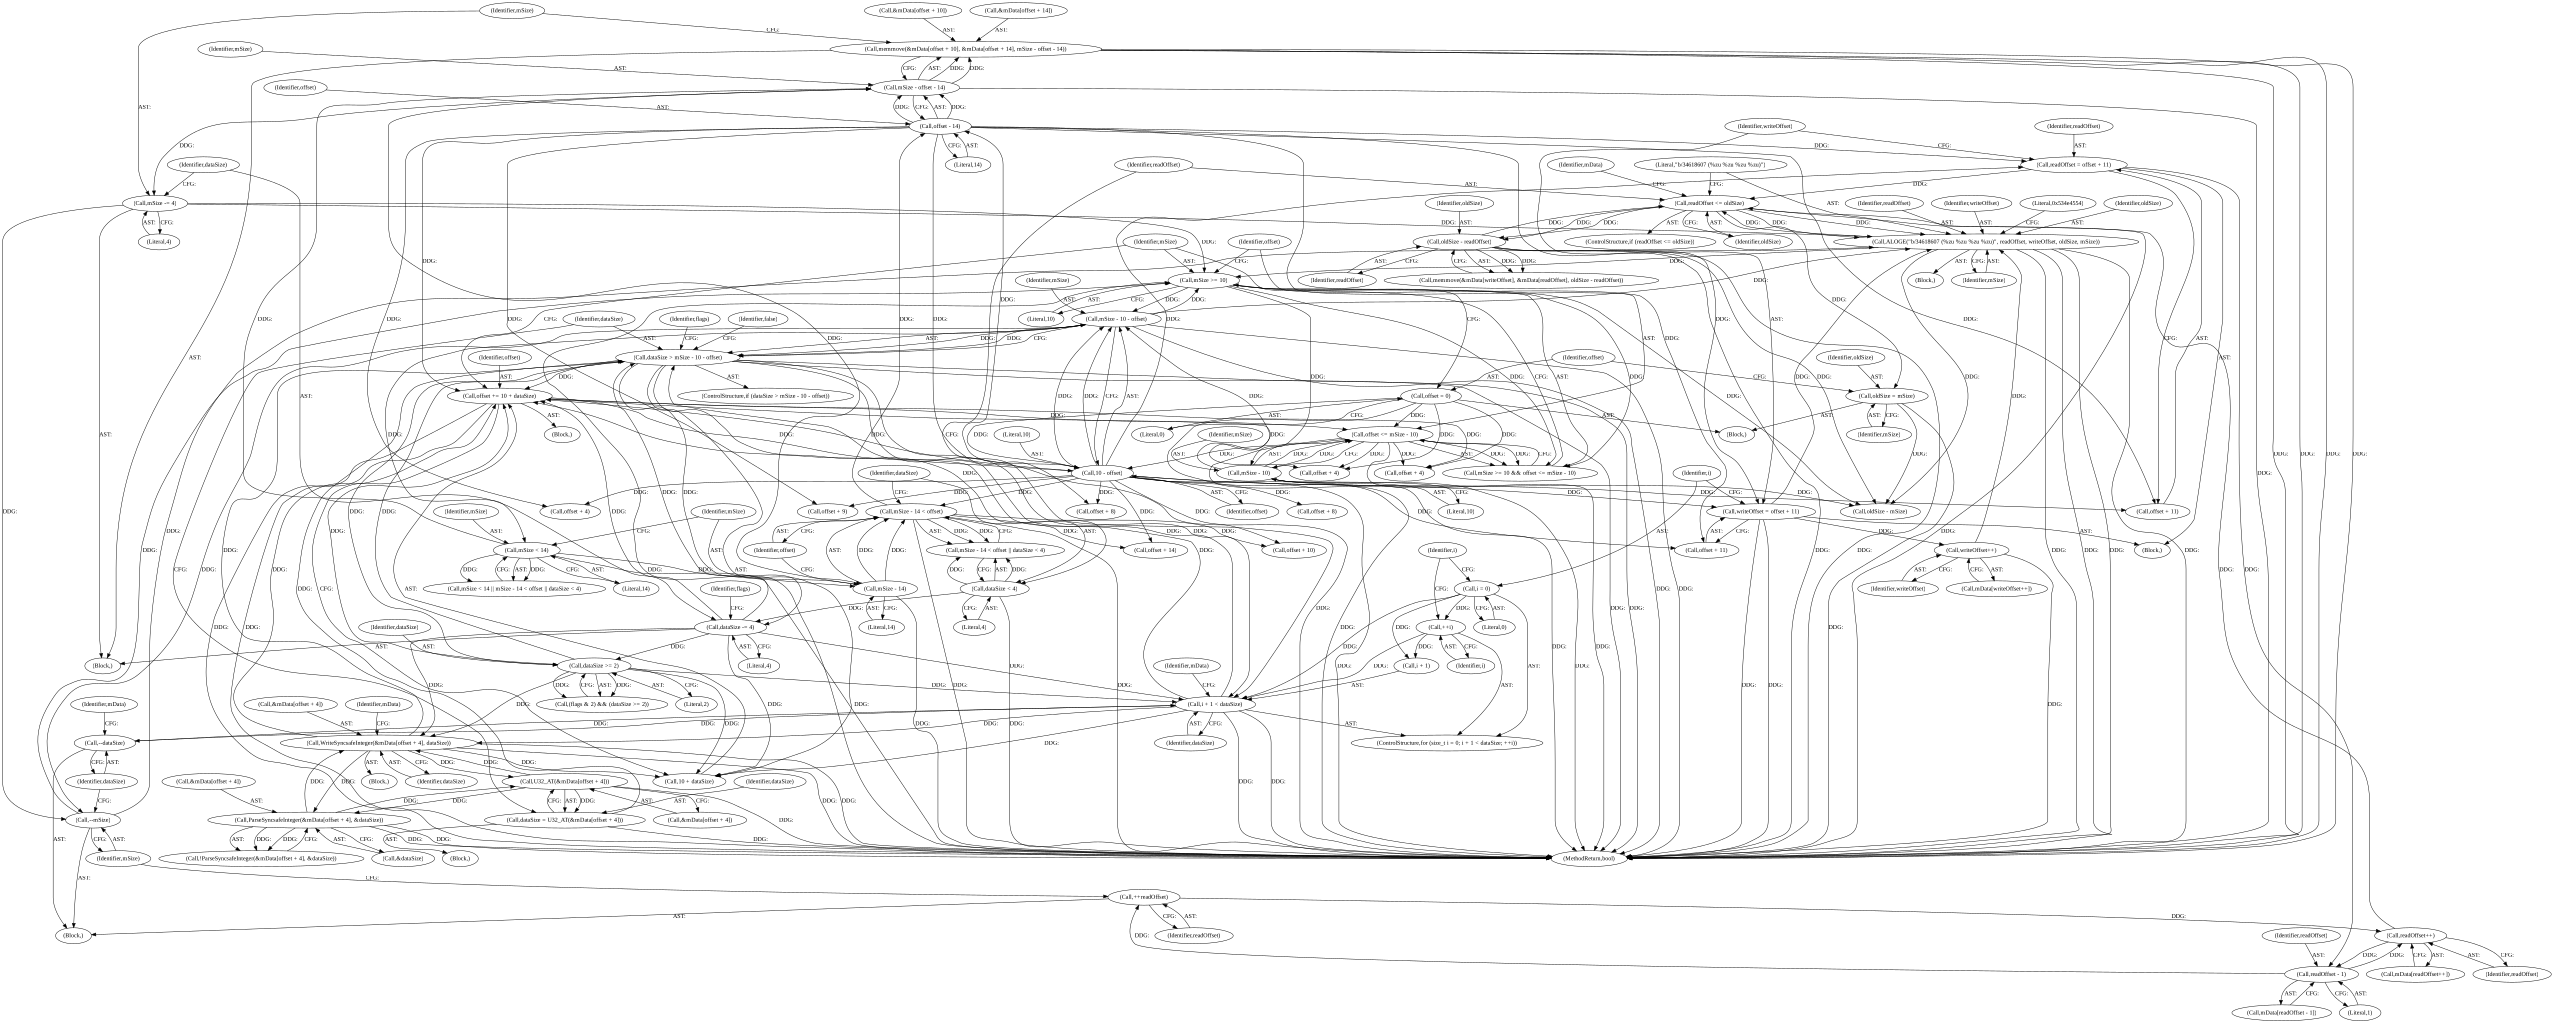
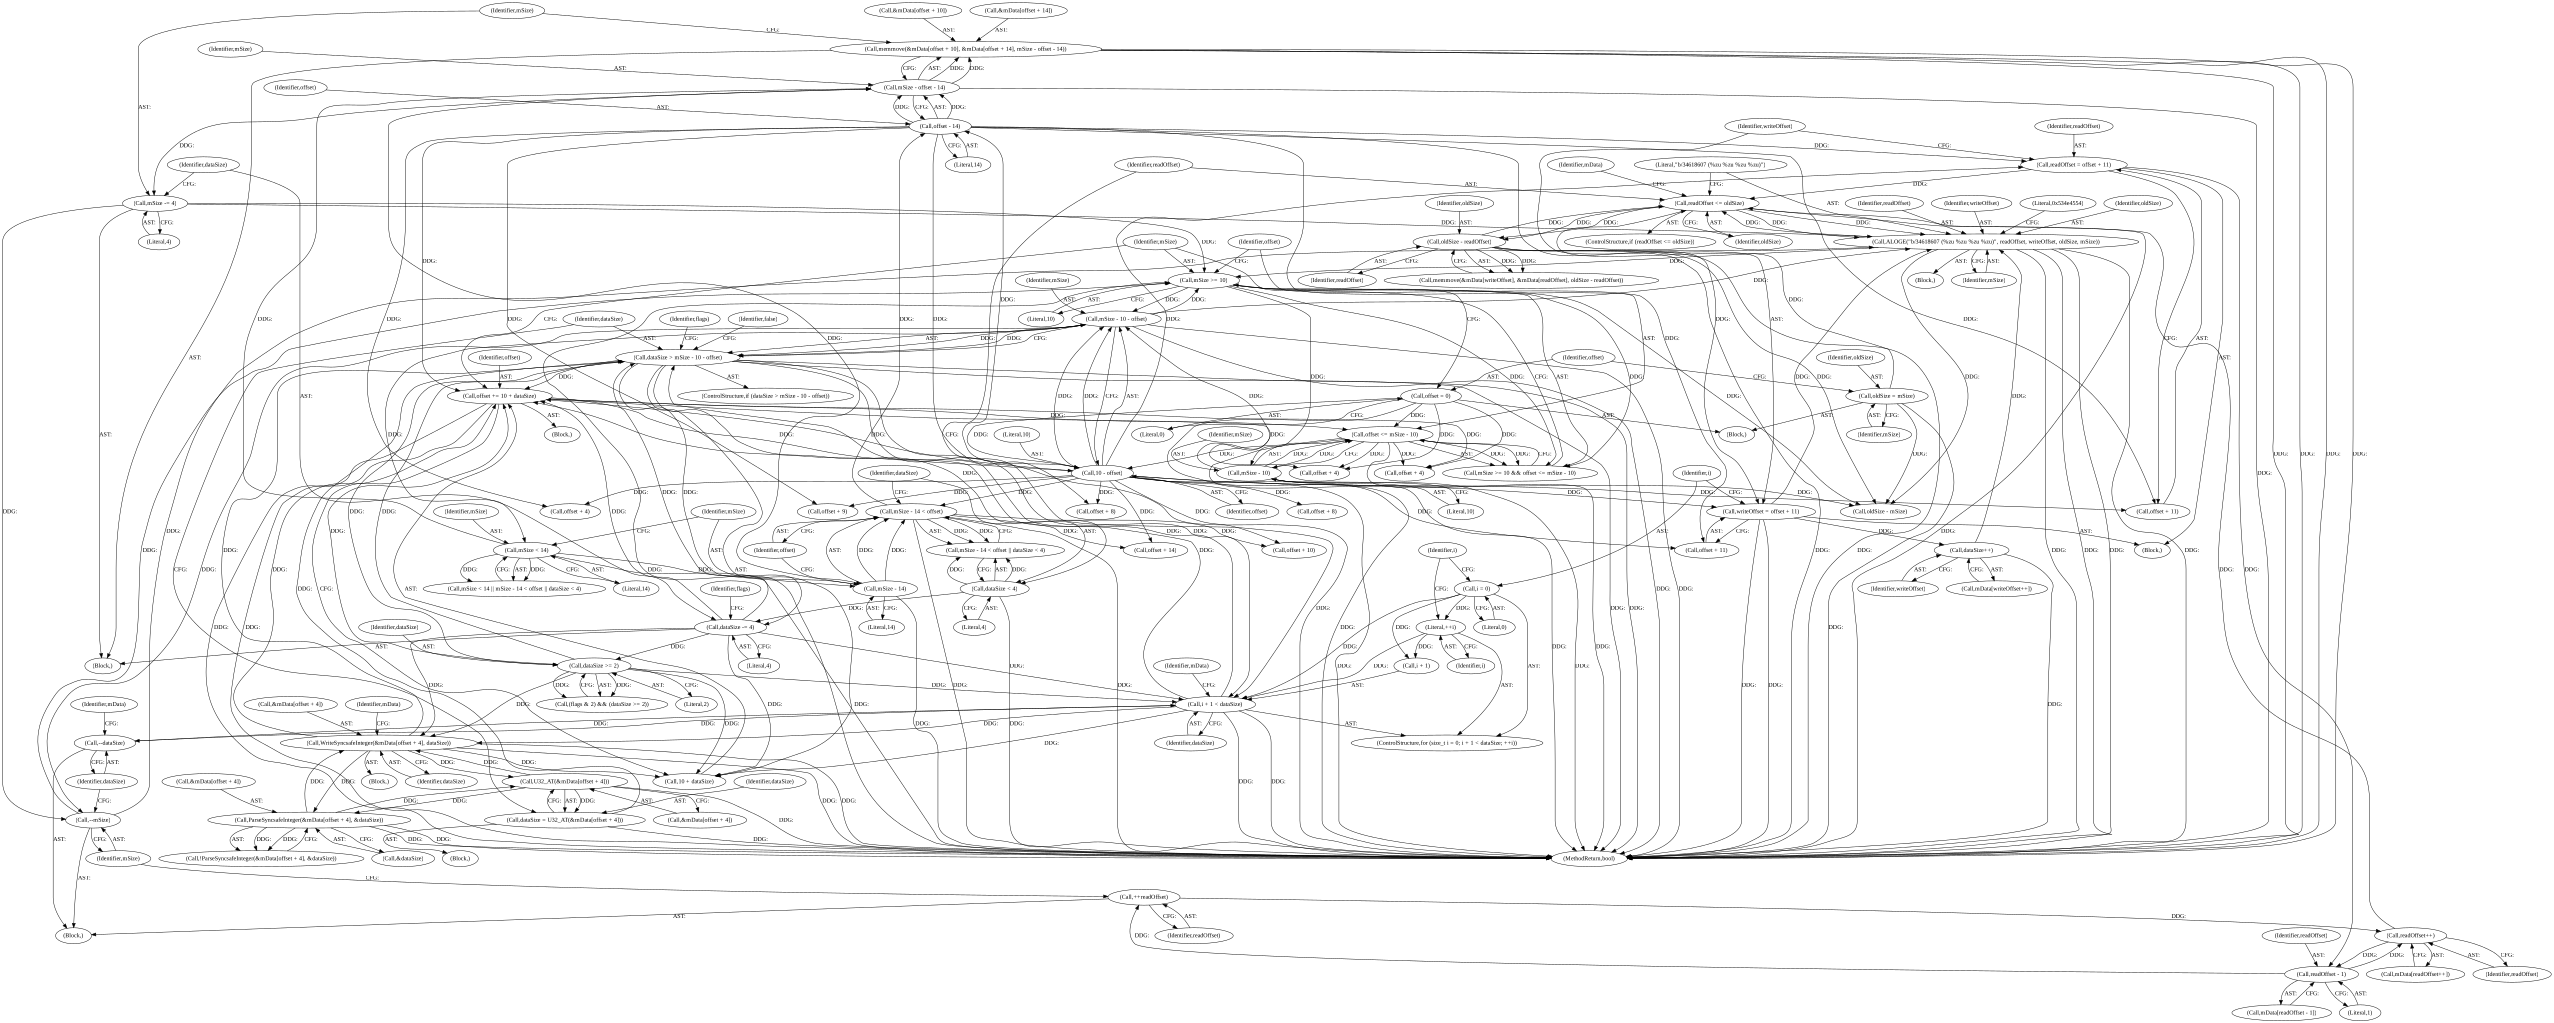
(1813, 285) -> (1766, 256)
(1972, 550) -> (1972, 550)
(1441, 627) -> (1441, 627)
